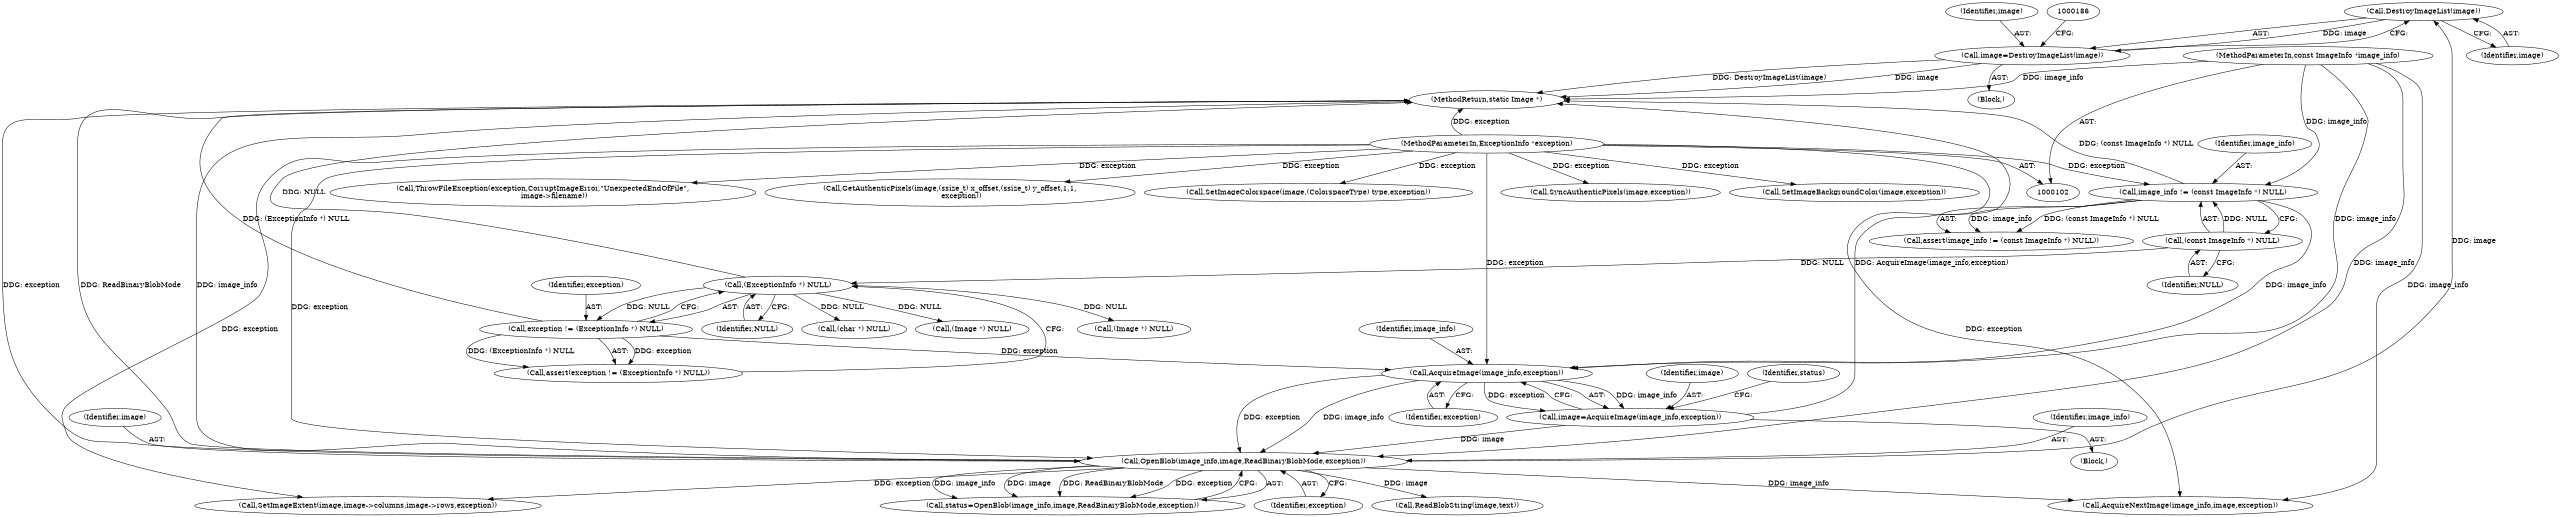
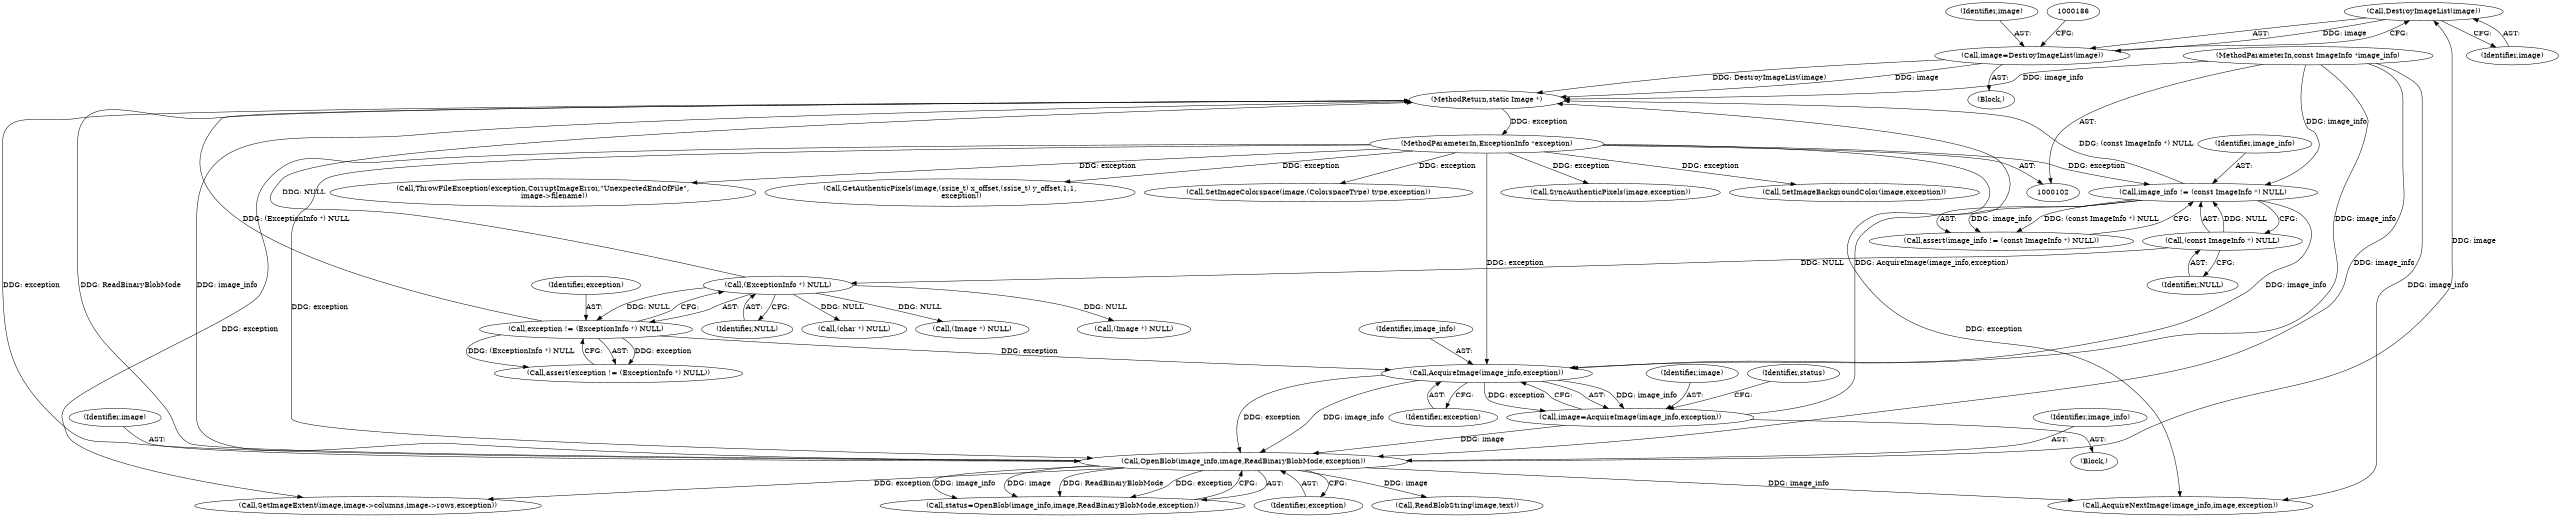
(1452, 124) -> (1510, 119)
none -> (2142, 227)
(1002, 362) -> (585, 356)
